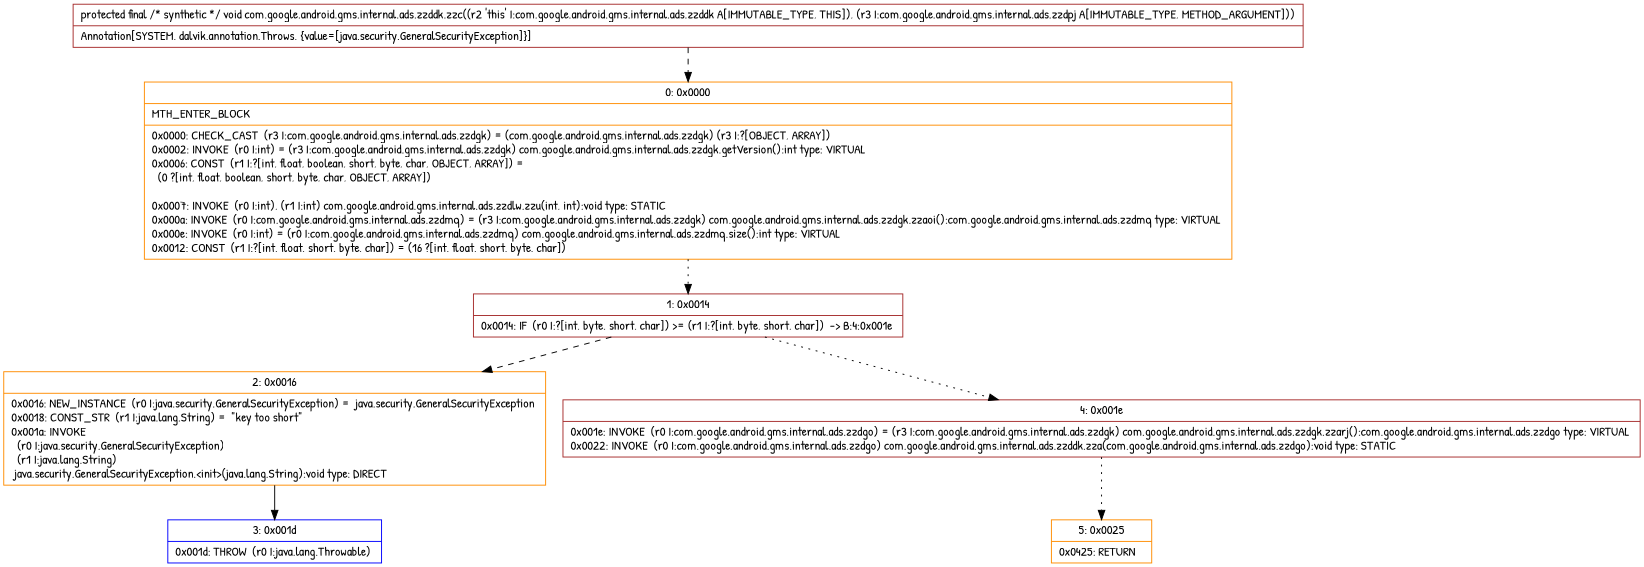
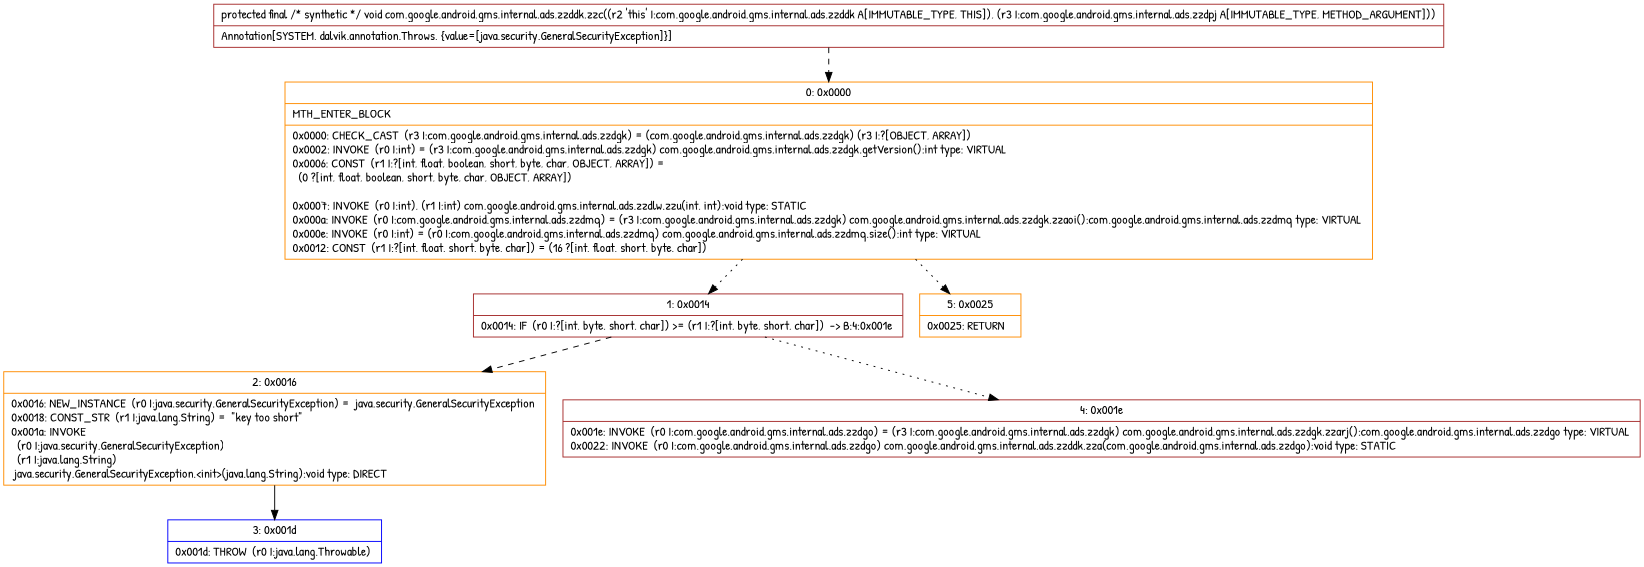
(1102, 484) -> (929, 273)
(1102, 552) -> (970, 326)
